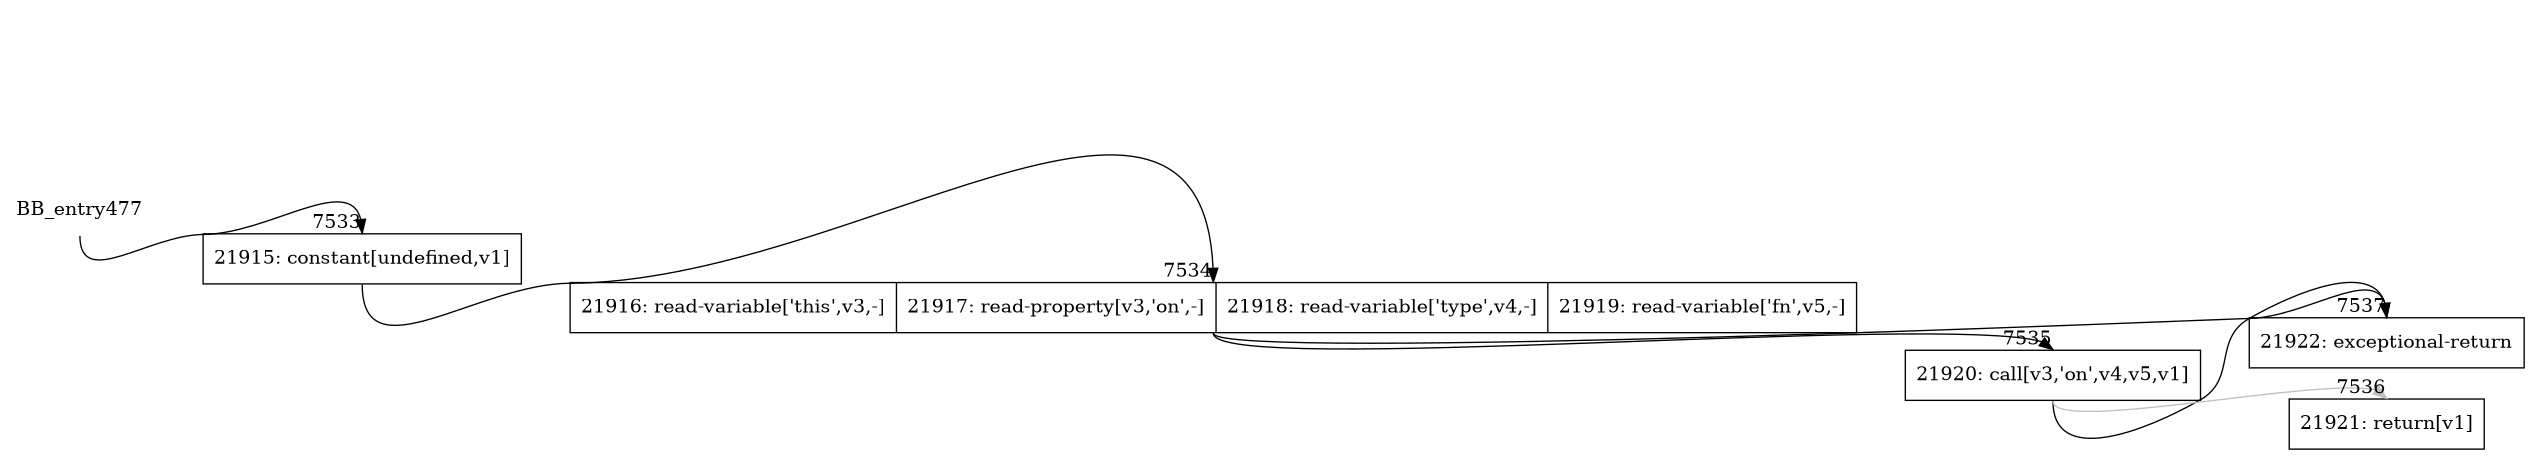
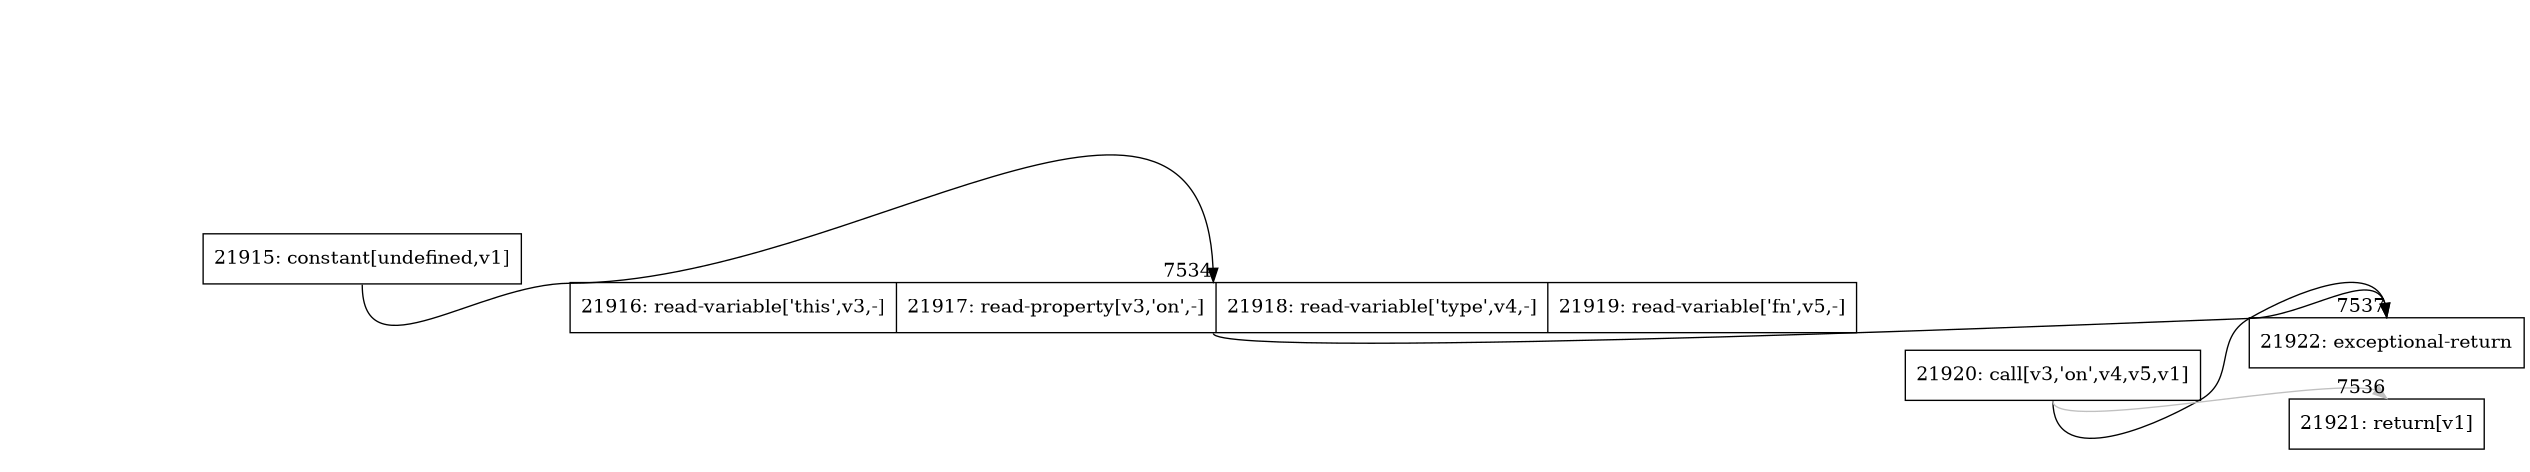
(80, 210) -> none
(1627, 342) -> none
